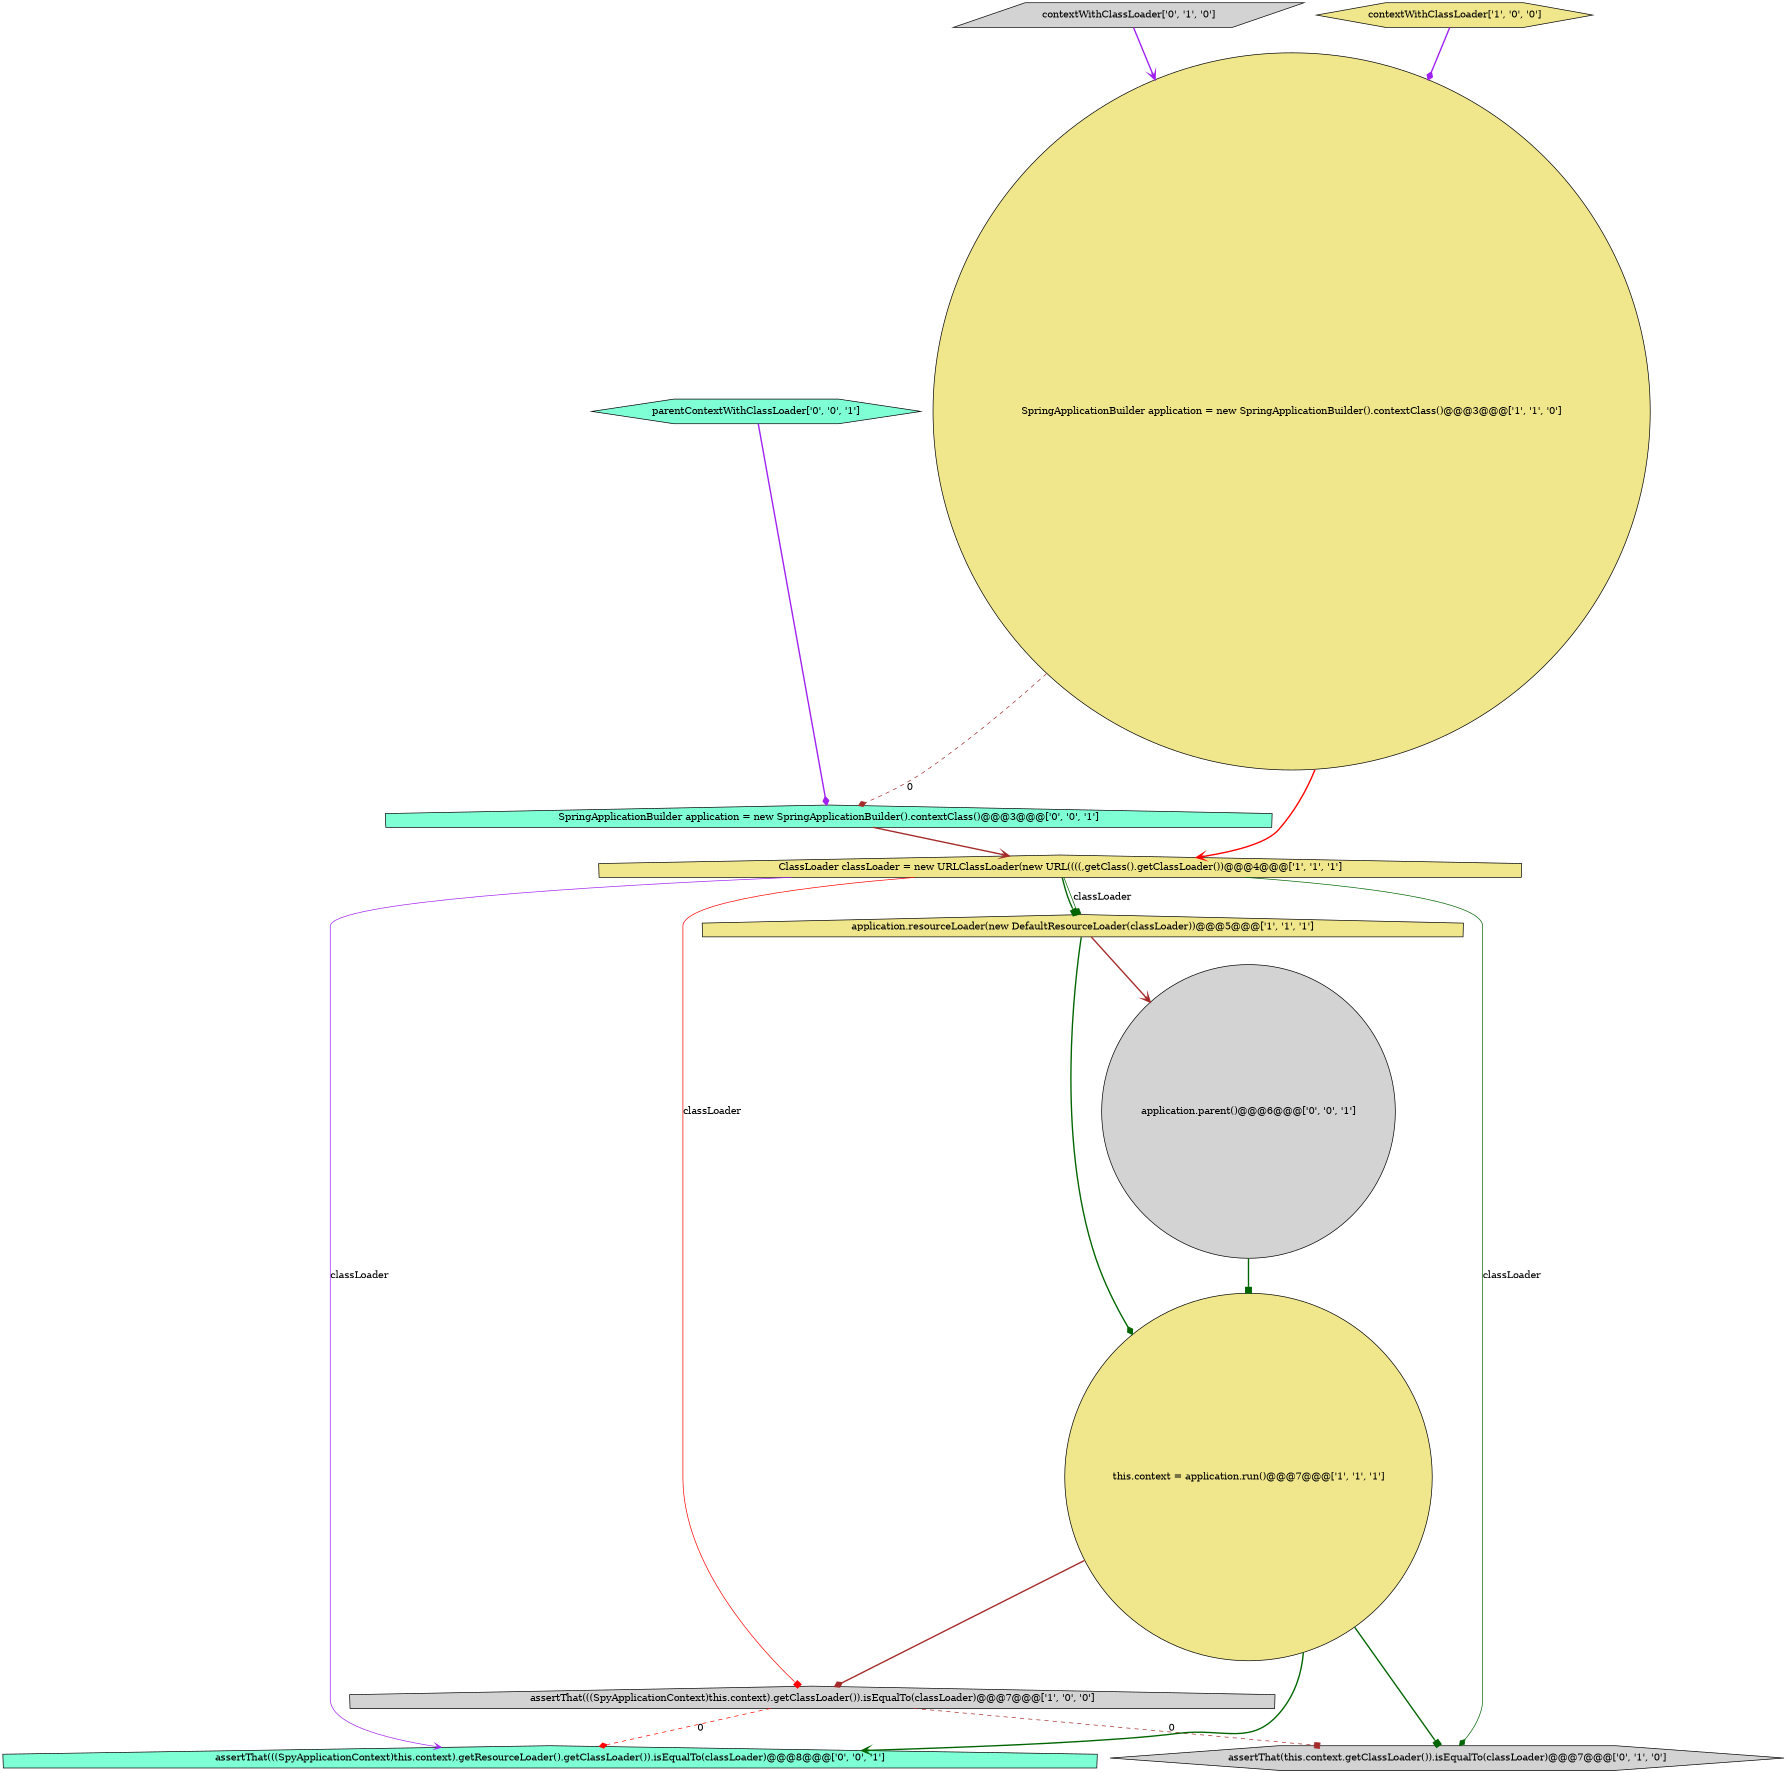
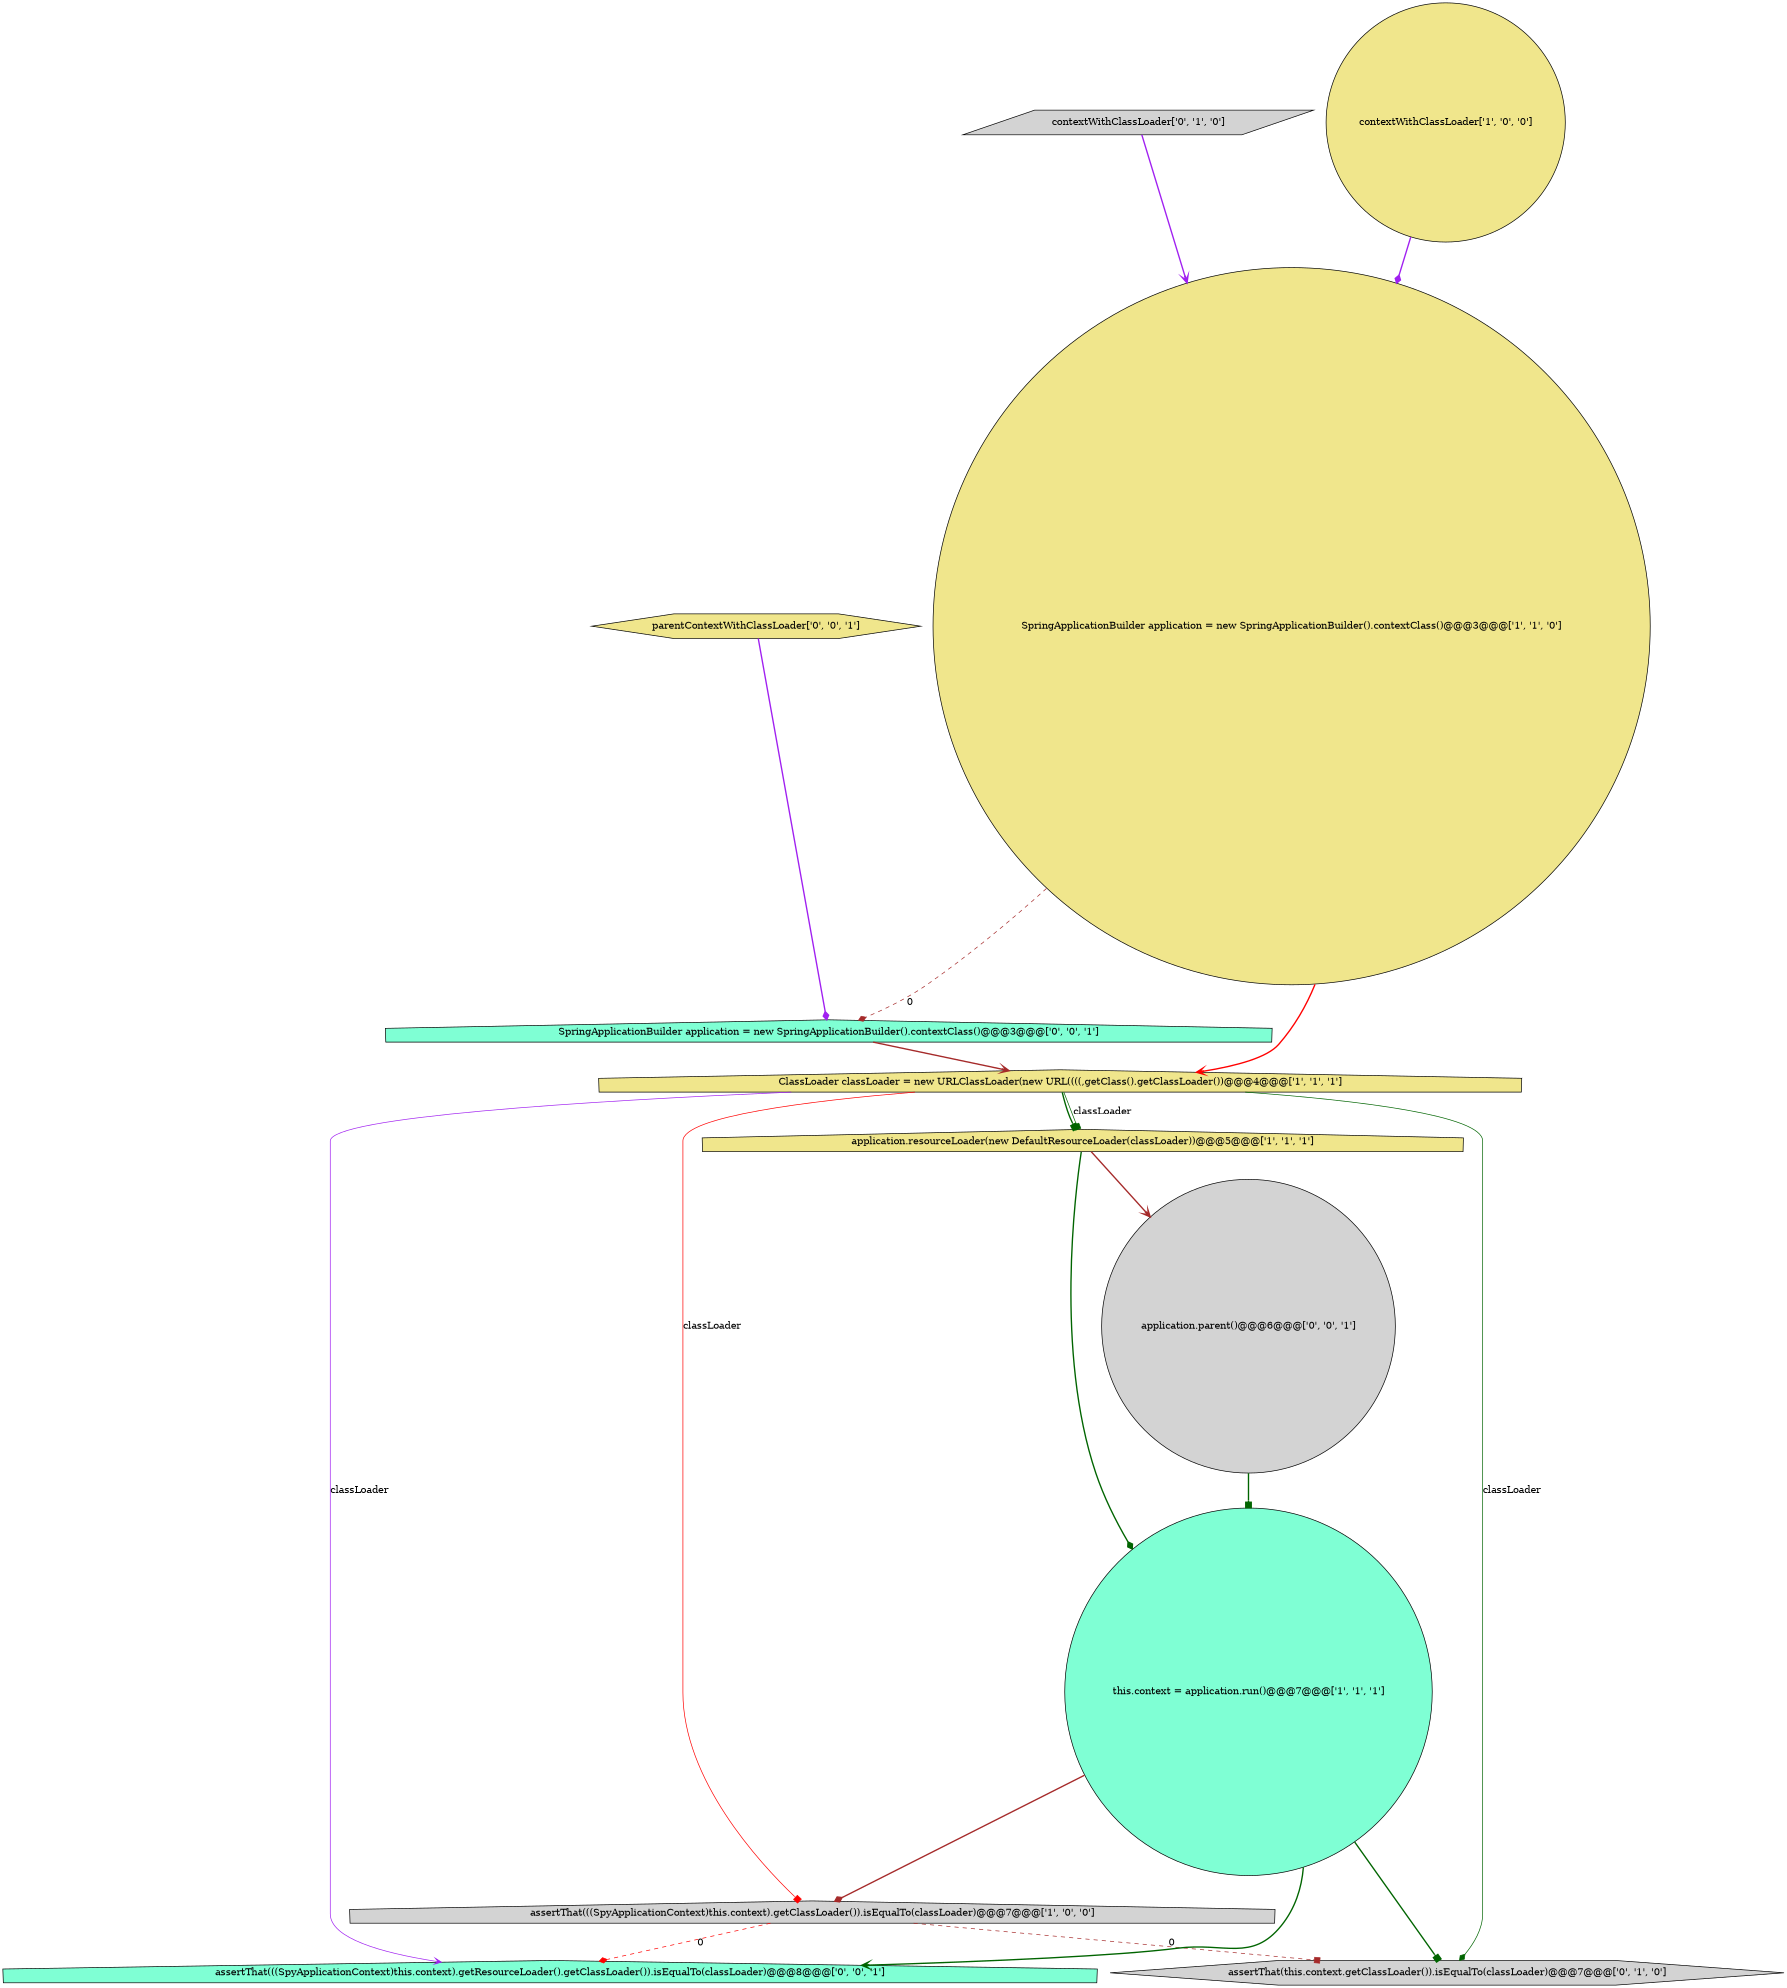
(1455, 15) -> (1446, 122)
(756, 411) -> (756, 626)
(1249, 1477) -> (1249, 1692)
